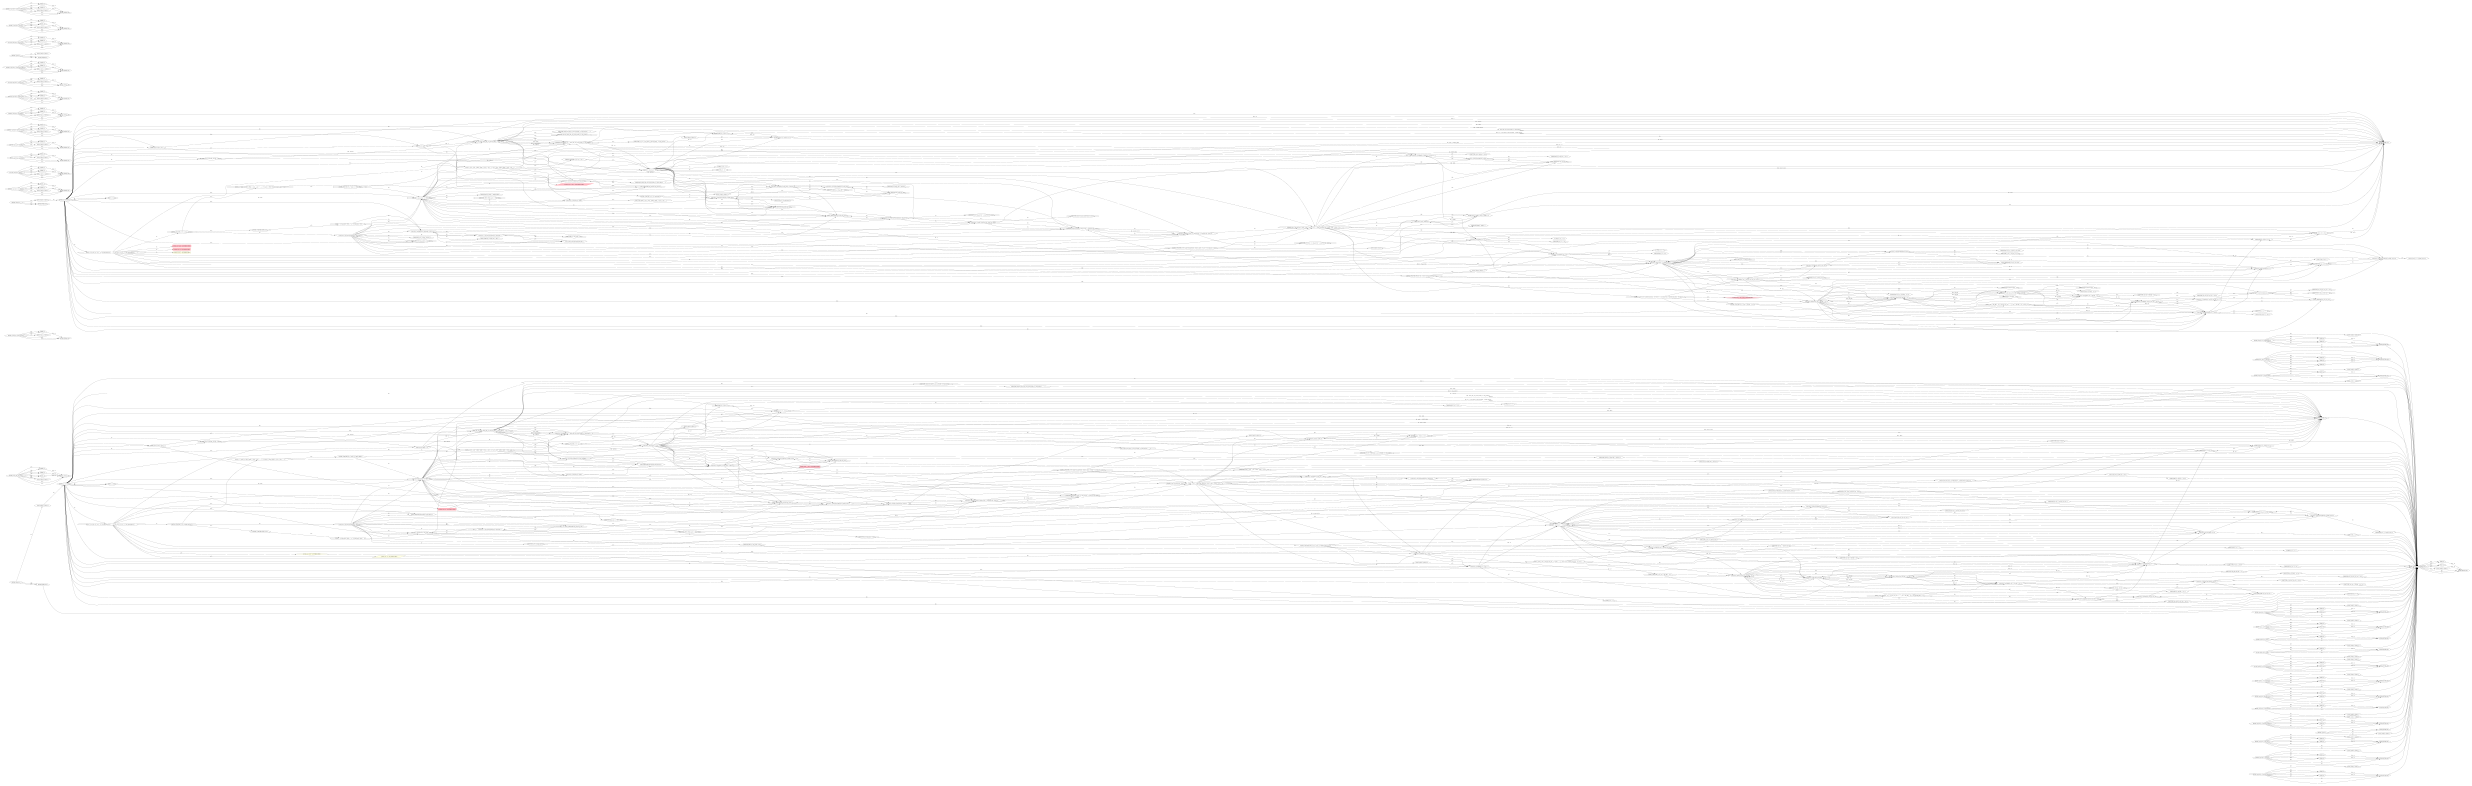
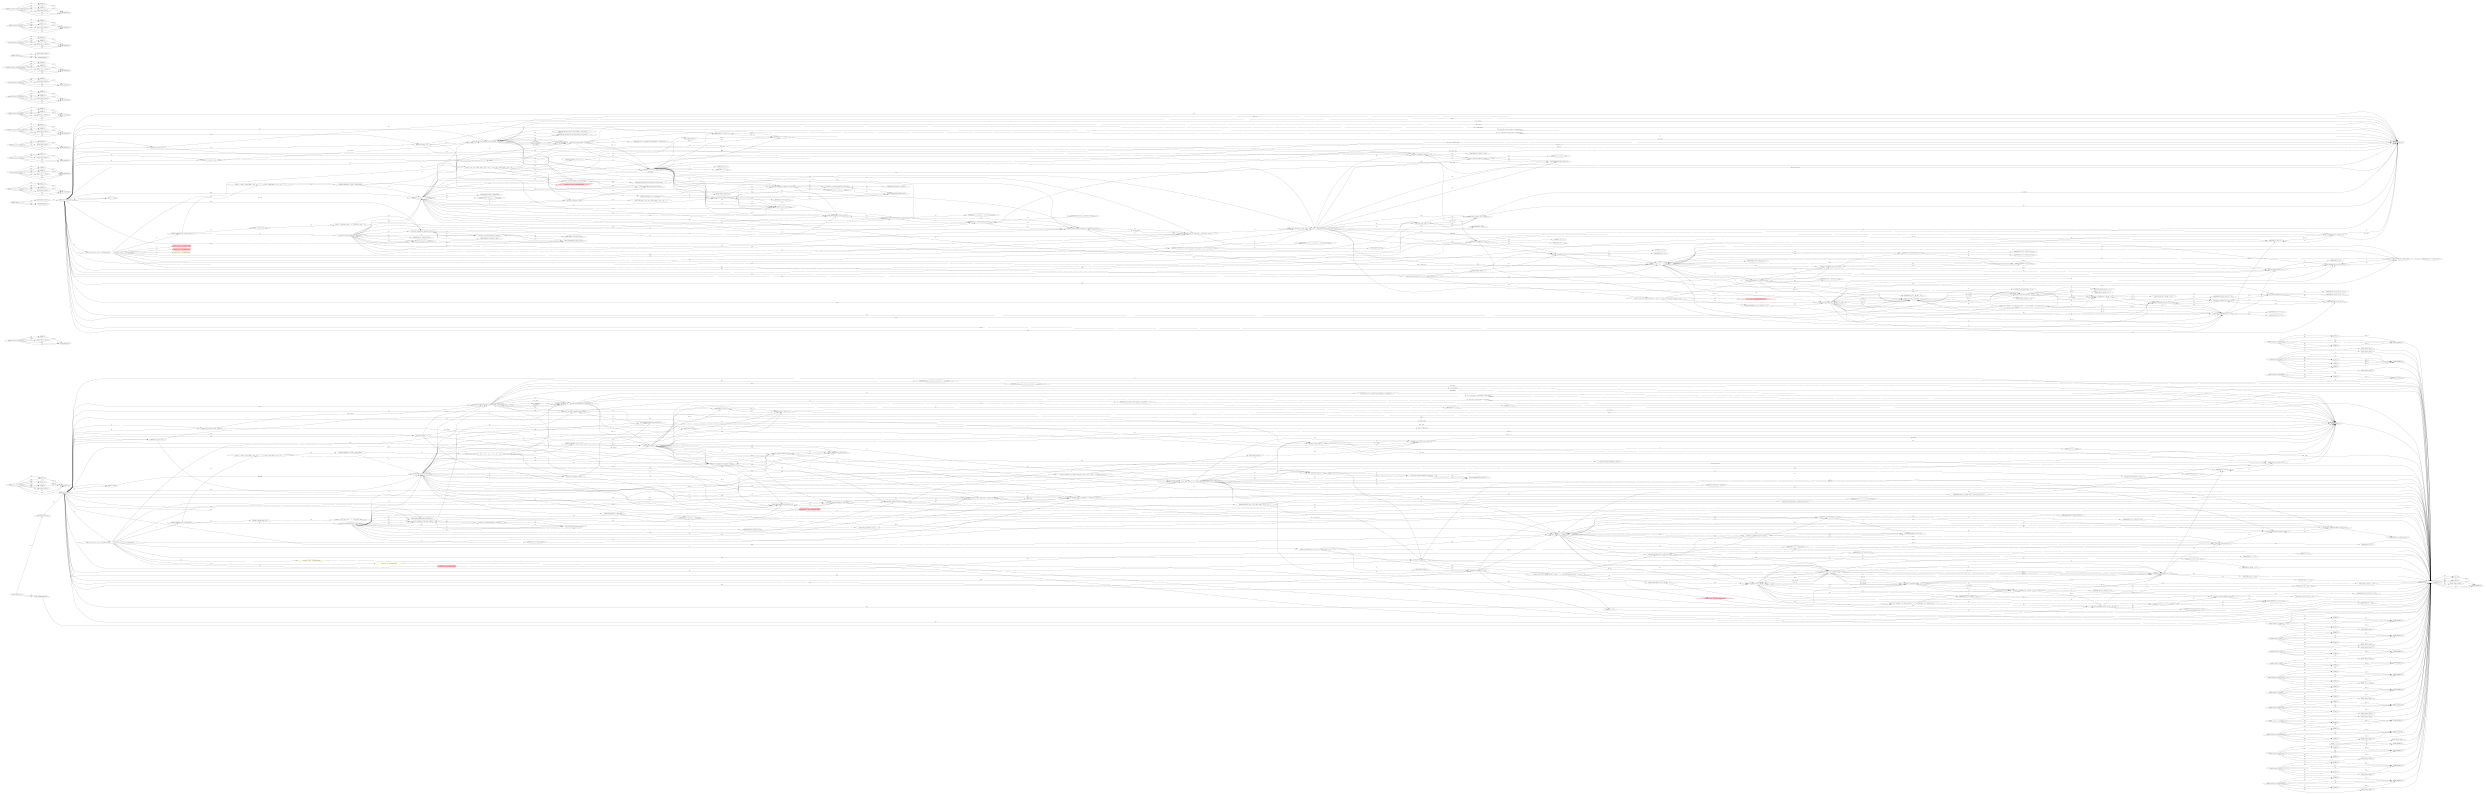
none -> (1715, 598)
